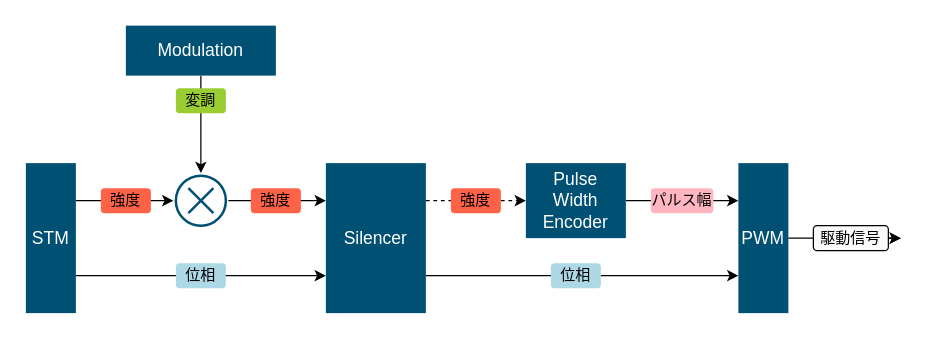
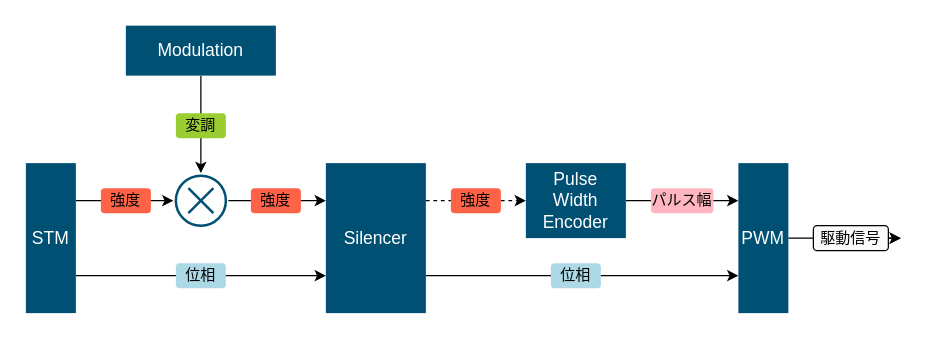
(201, 101) -> (201, 126)
